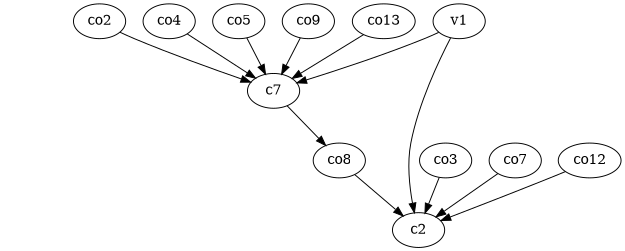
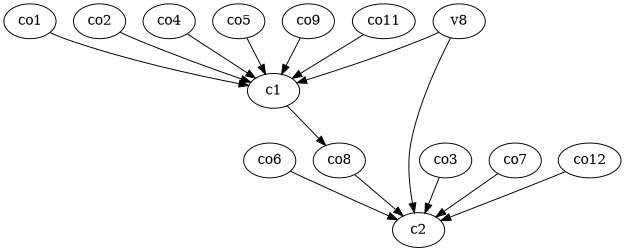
none -> (30, 21)
(384, 21) -> (384, 21)
(459, 21) -> (459, 21)
(274, 91) -> (274, 91)
none -> (270, 160)
